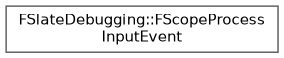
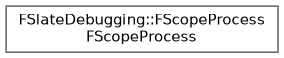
(142, 29) -> (142, 29)
